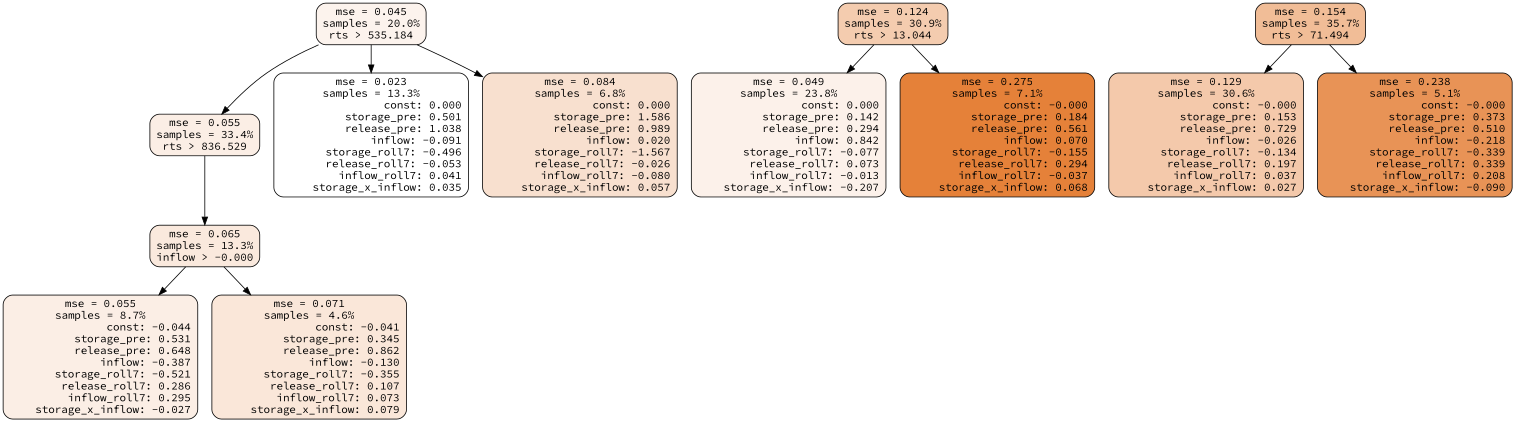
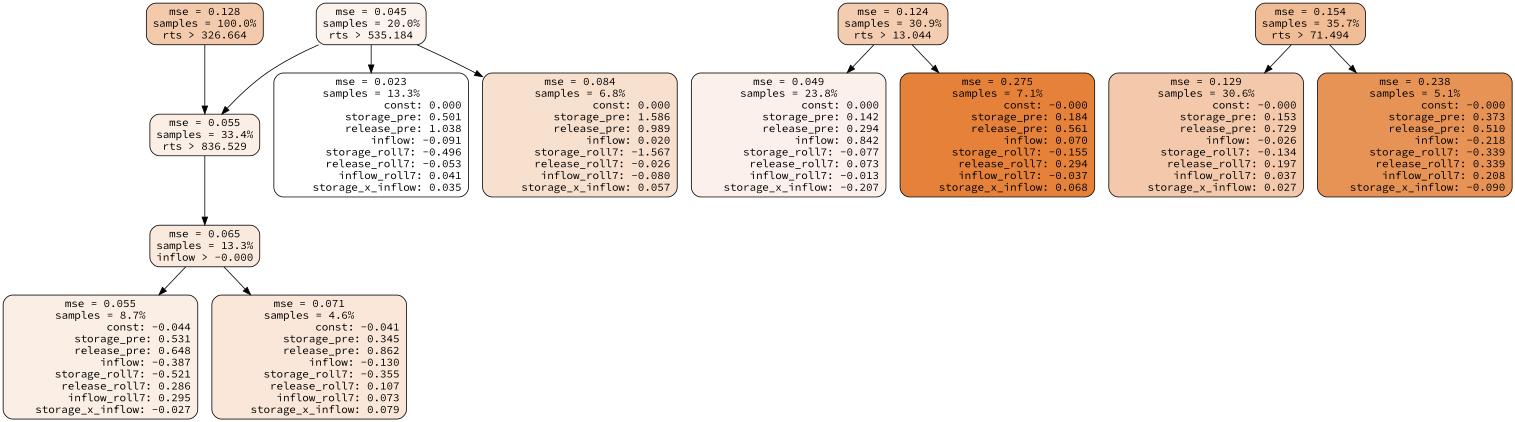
none -> (205, 24)
